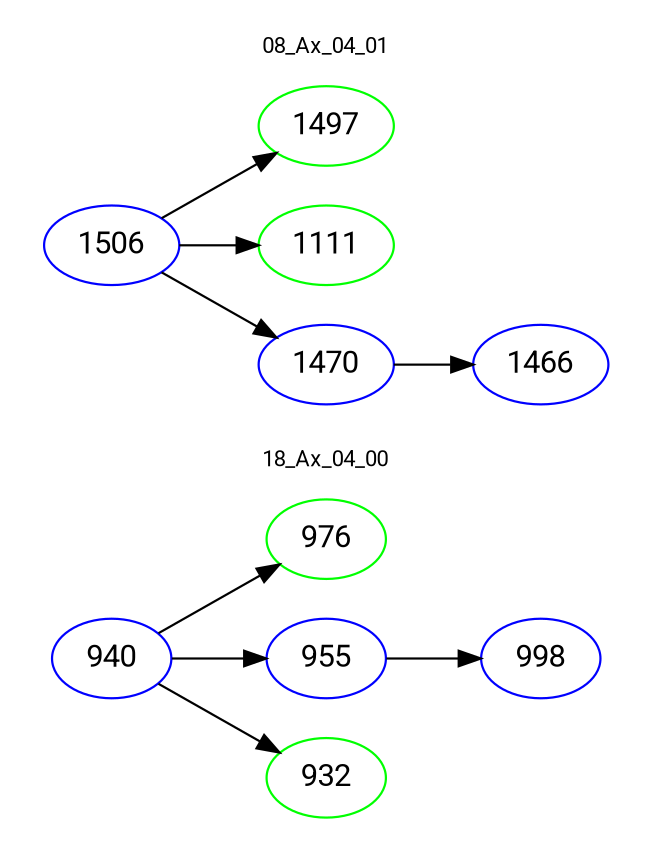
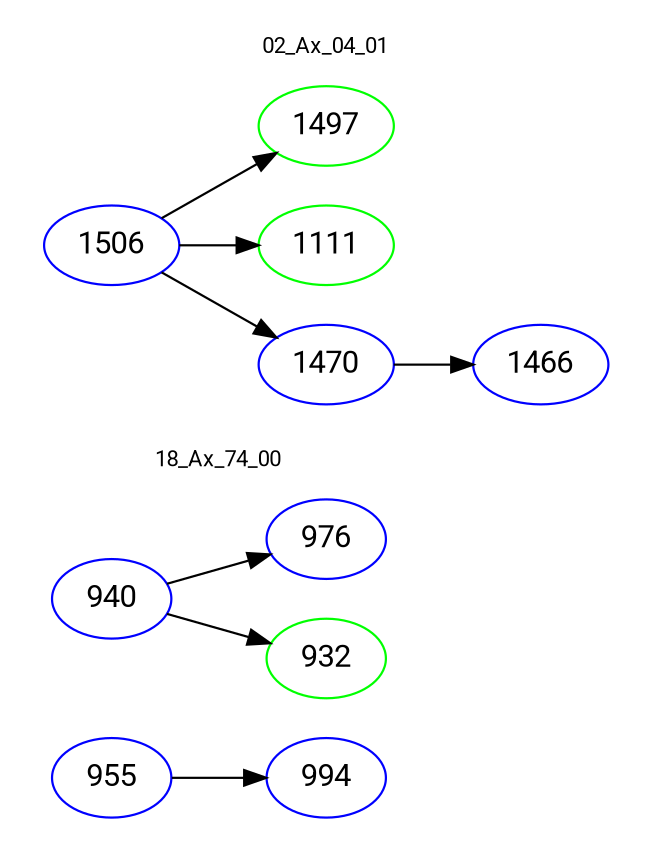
(326, 48) -> (326, 48)
(326, 461) -> (219, 461)
(326, 539) -> (326, 539)
(208, 658) -> none
(541, 658) -> (326, 778)
